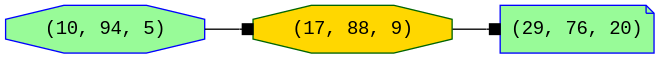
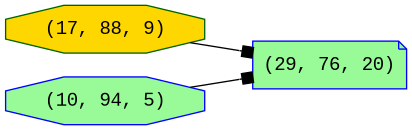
(222, 29) -> (215, 83)
